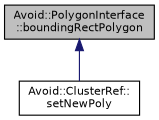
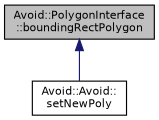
(79, 98) -> (79, 98)
